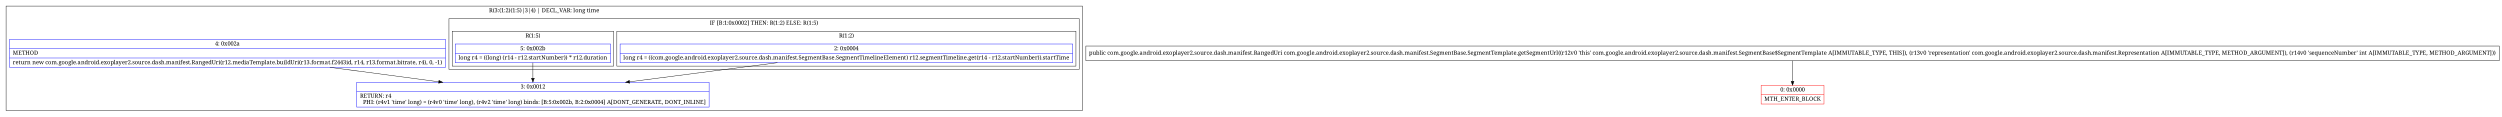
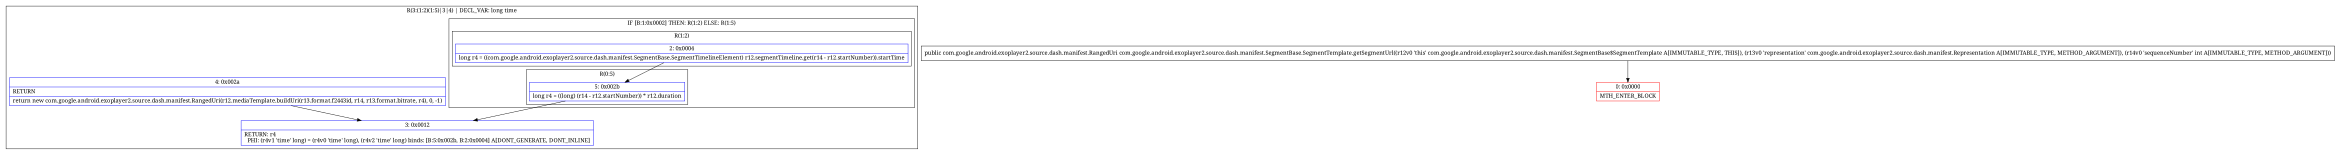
(533, 36) -> (607, 74)
(26, 53) -> (24, 91)
(704, 72) -> (645, 72)
